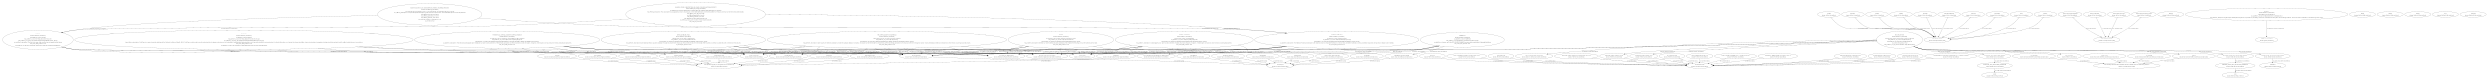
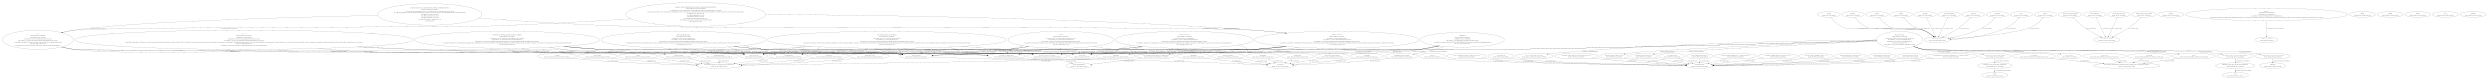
none -> (1816, 56)
none -> (1079, 66)
